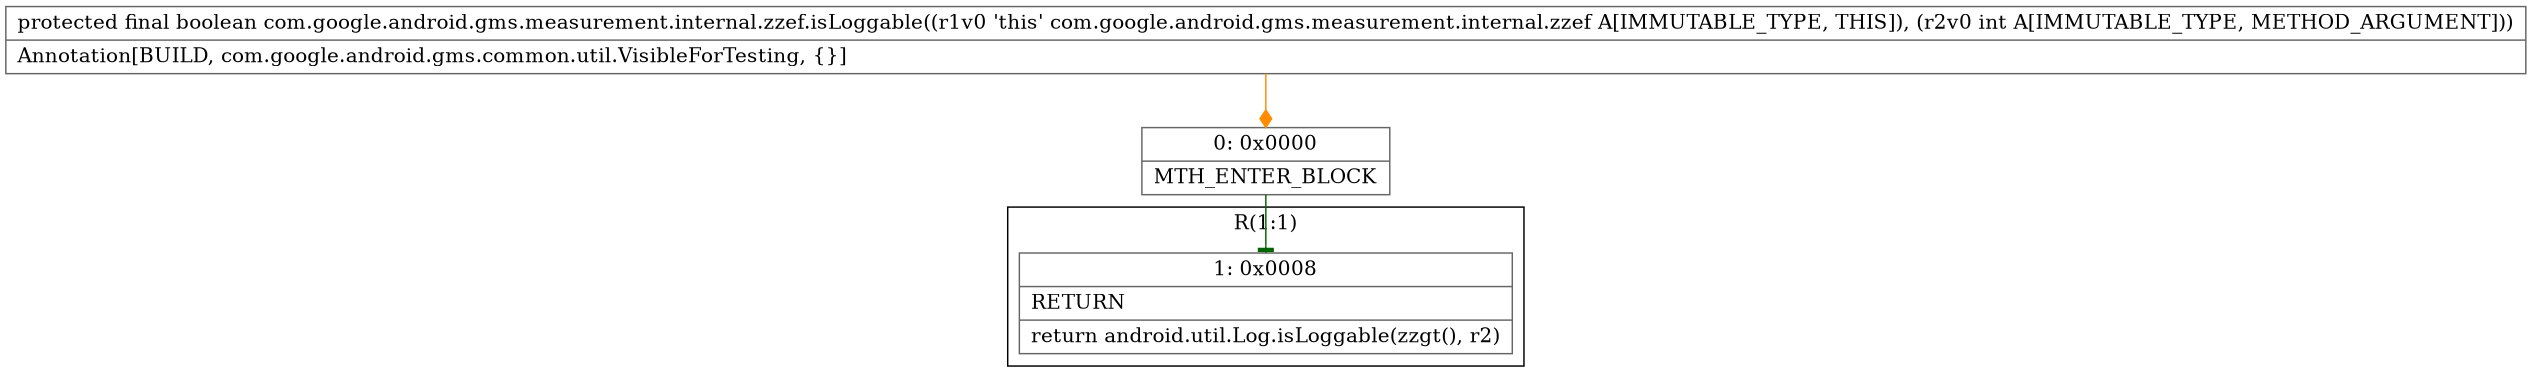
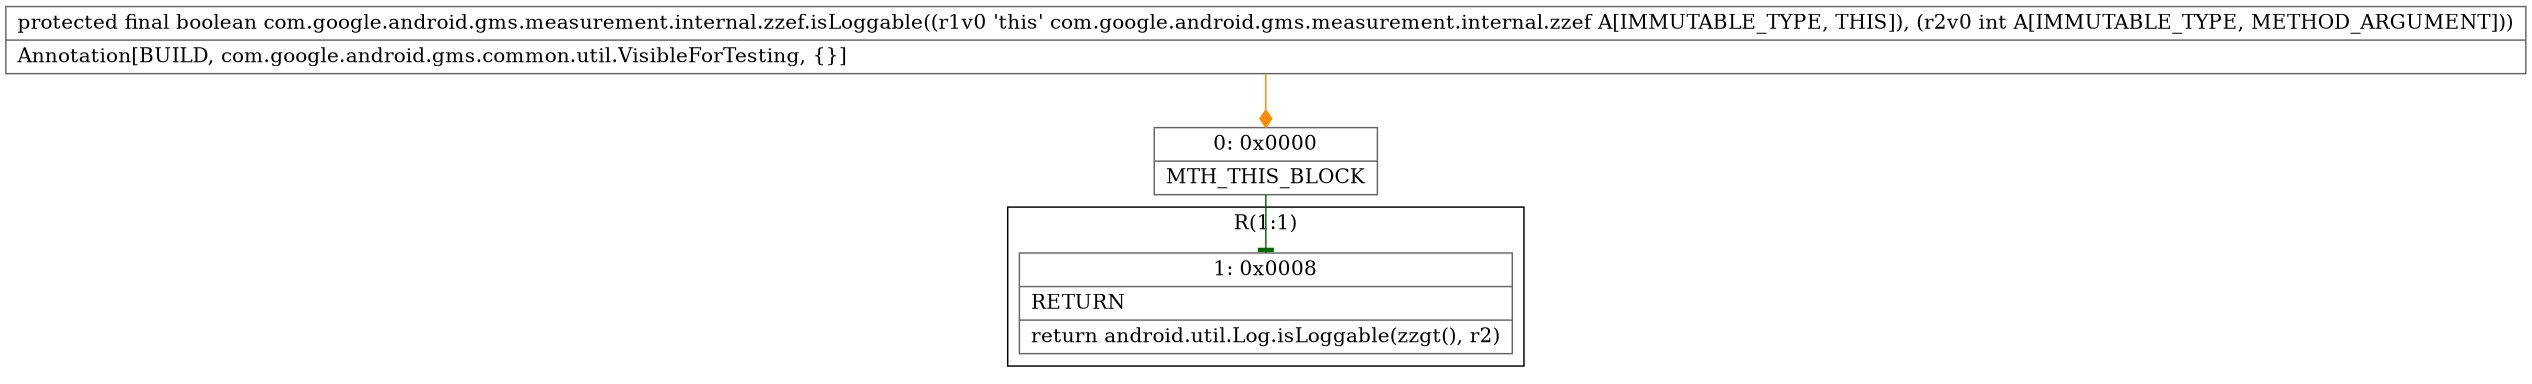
(1266, 177) -> (1266, 177)
